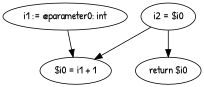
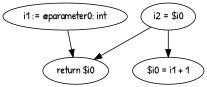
(70, 40) -> (70, 40)
